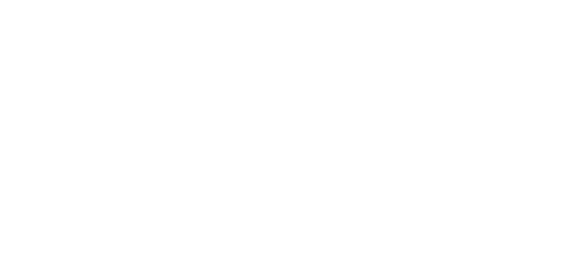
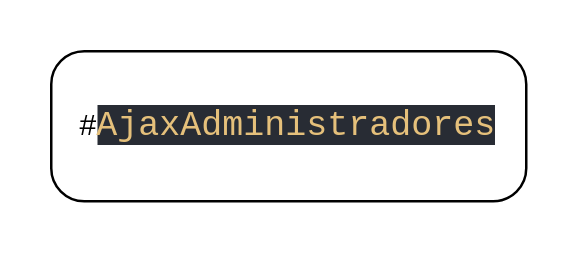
none -> (289, 126)
